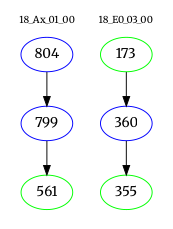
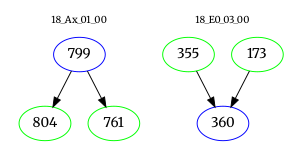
(47, 55) -> (45, 123)
(47, 84) -> (64, 85)
(126, 153) -> (204, 85)
(47, 192) -> (114, 123)
